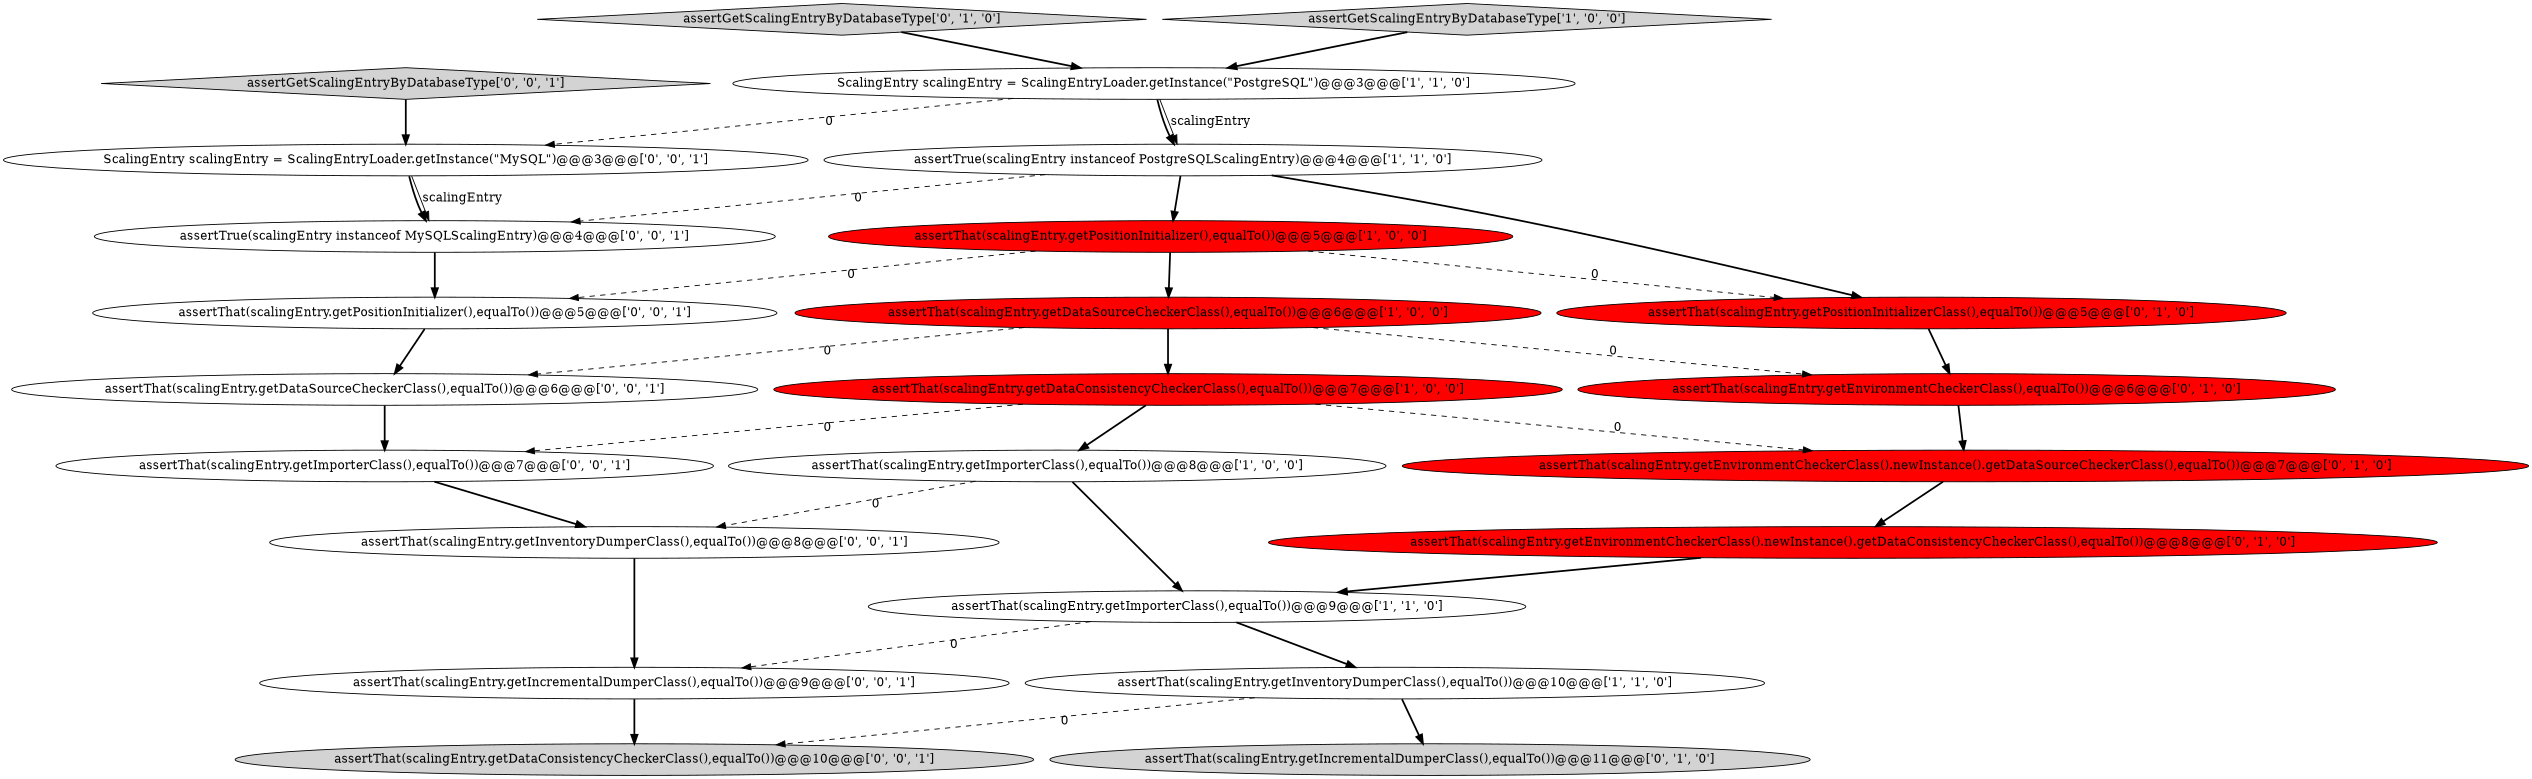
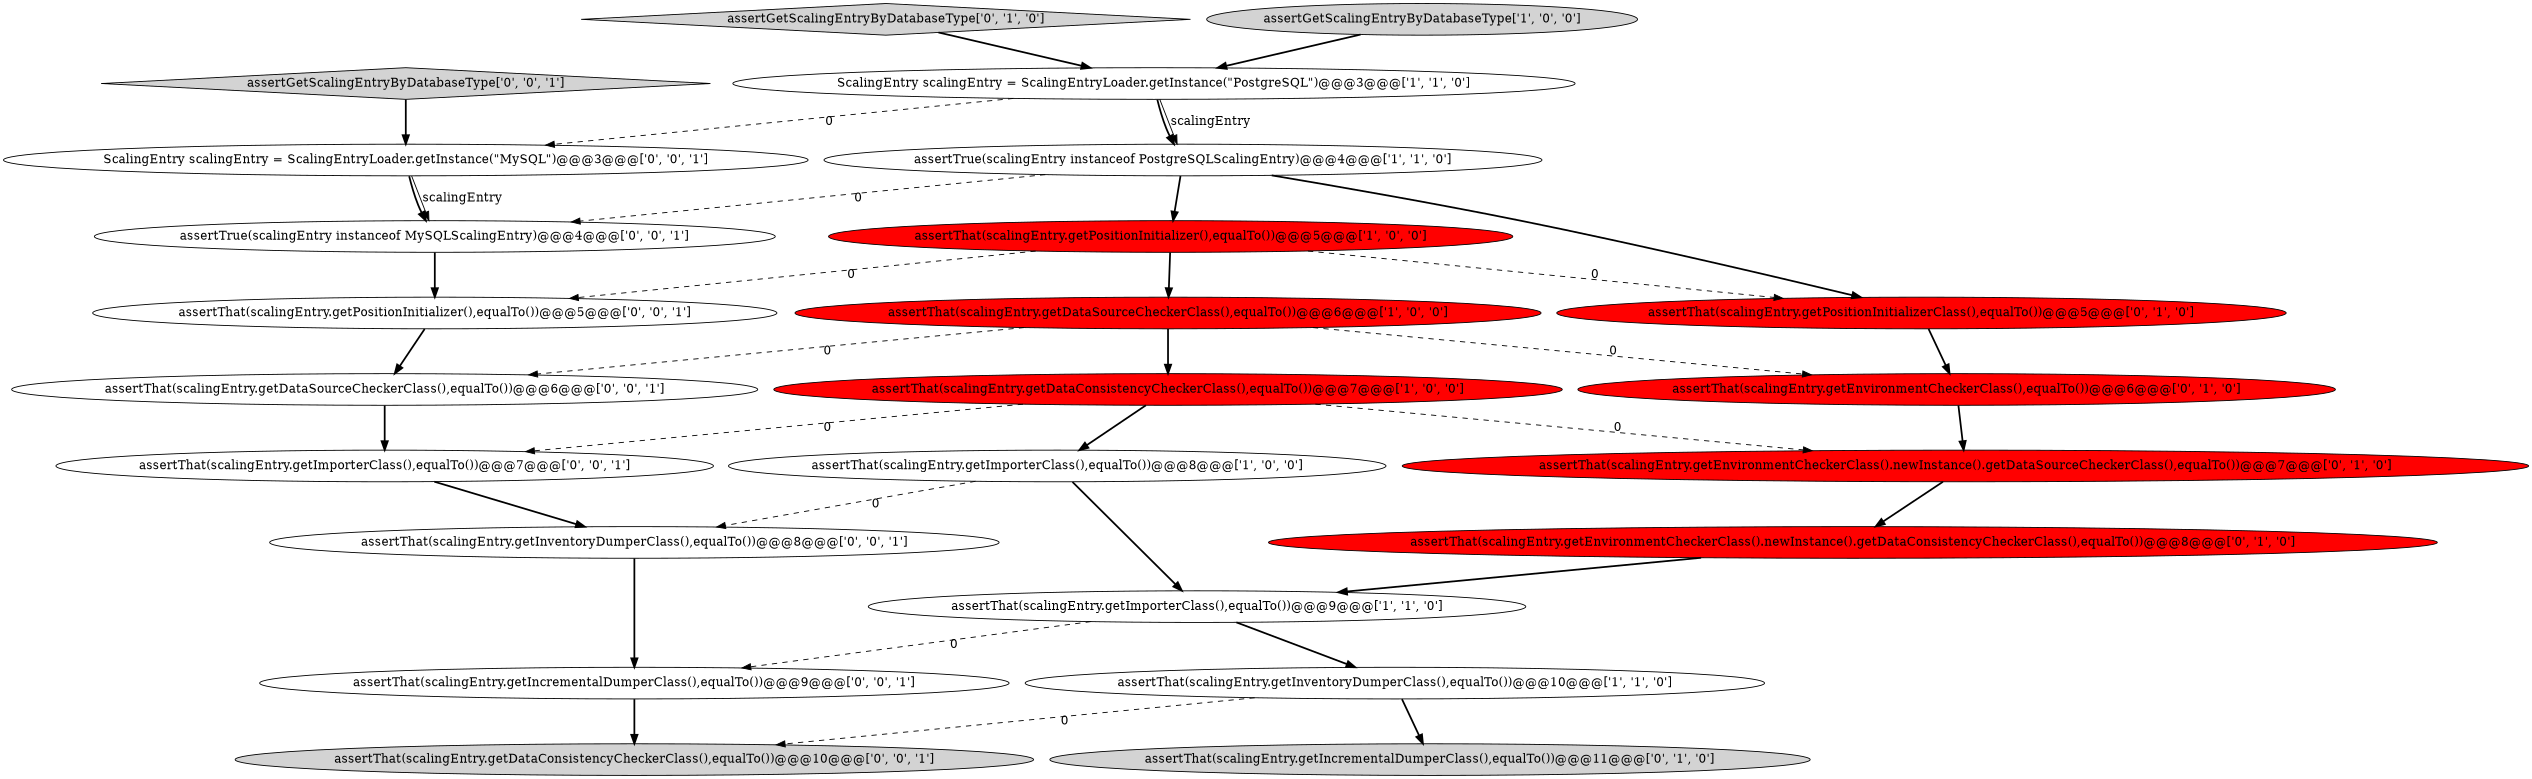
(1467, 19) -> (1422, 19)
